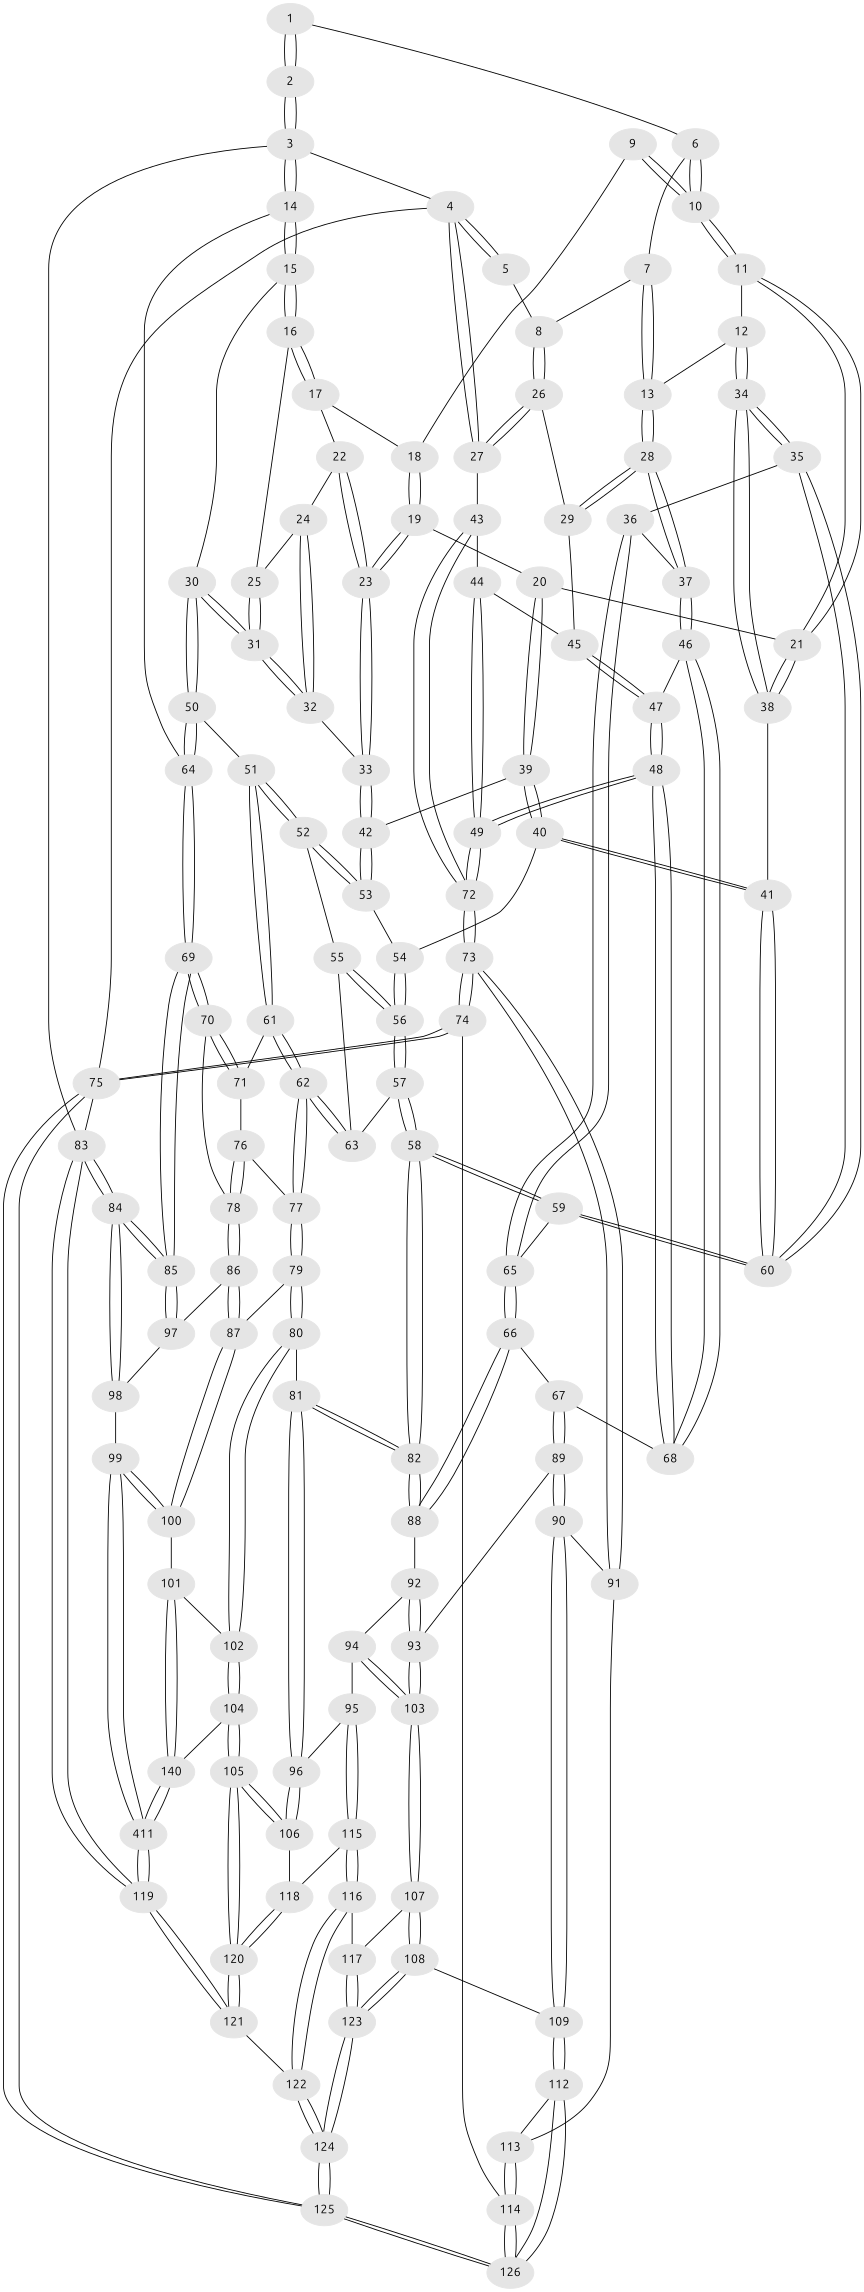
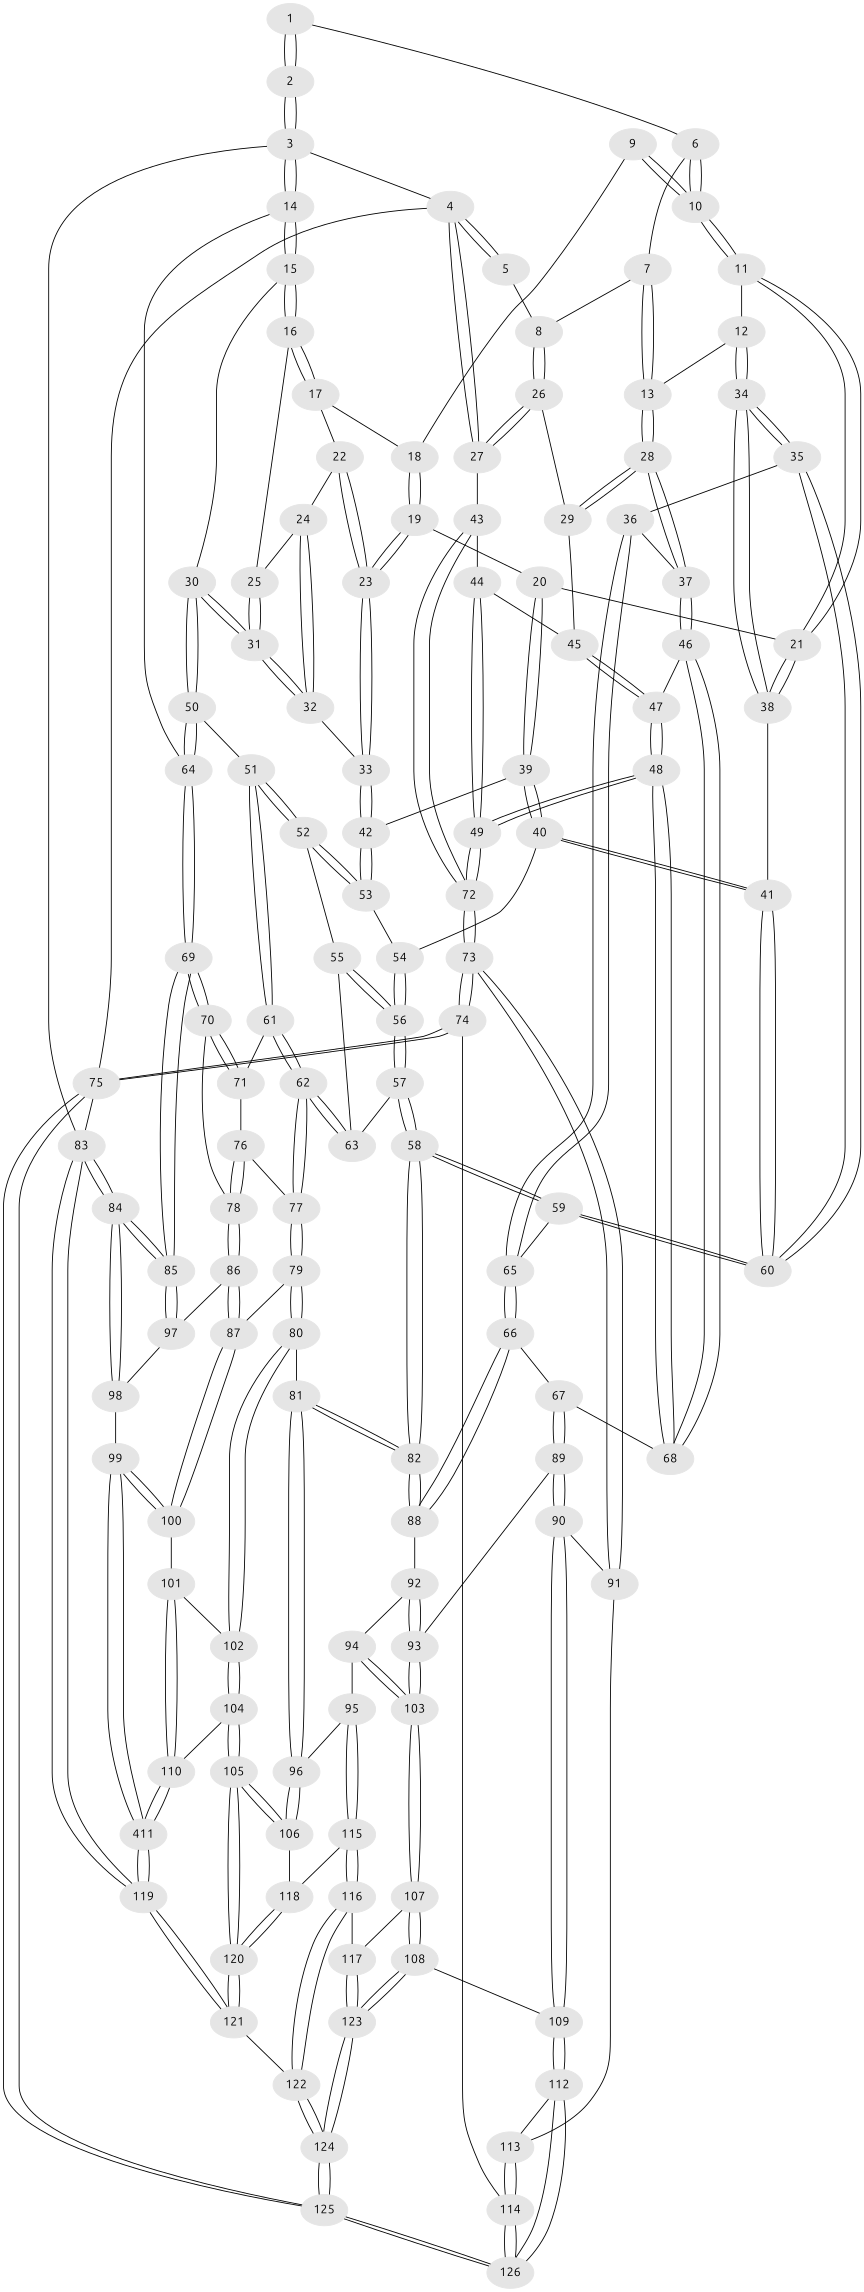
(171, 1772) -> (171, 1772)
